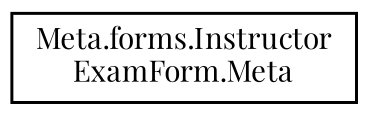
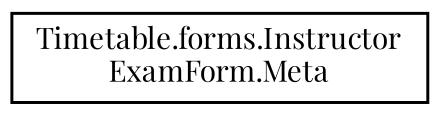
(184, 58) -> (220, 58)
